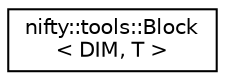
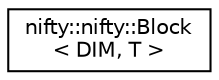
(112, 40) -> (109, 40)
